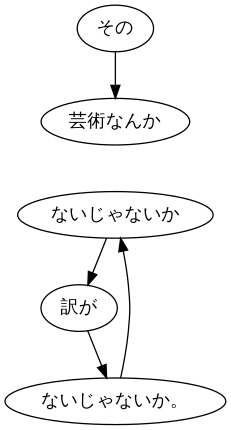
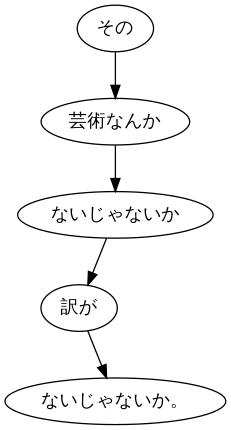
(130, 315) -> (115, 162)
